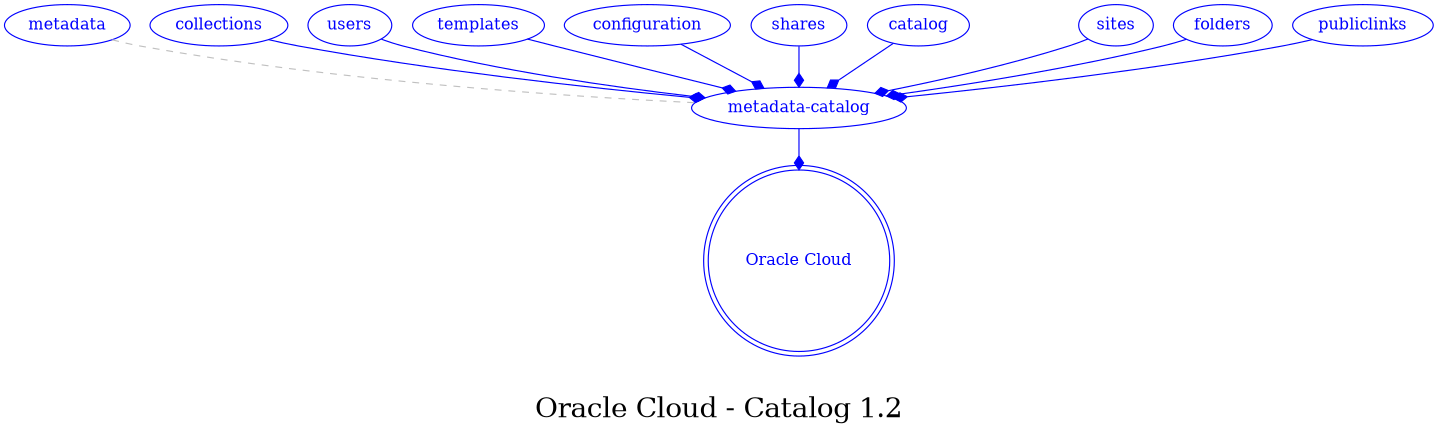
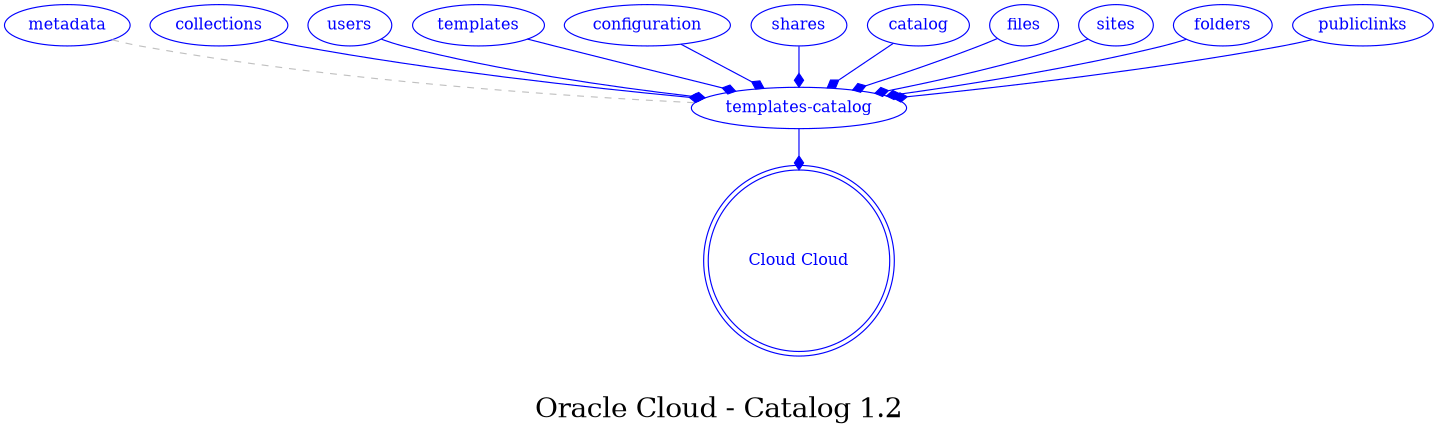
none -> (1024, 25)
(799, 108) -> (799, 108)
(799, 261) -> (799, 261)
